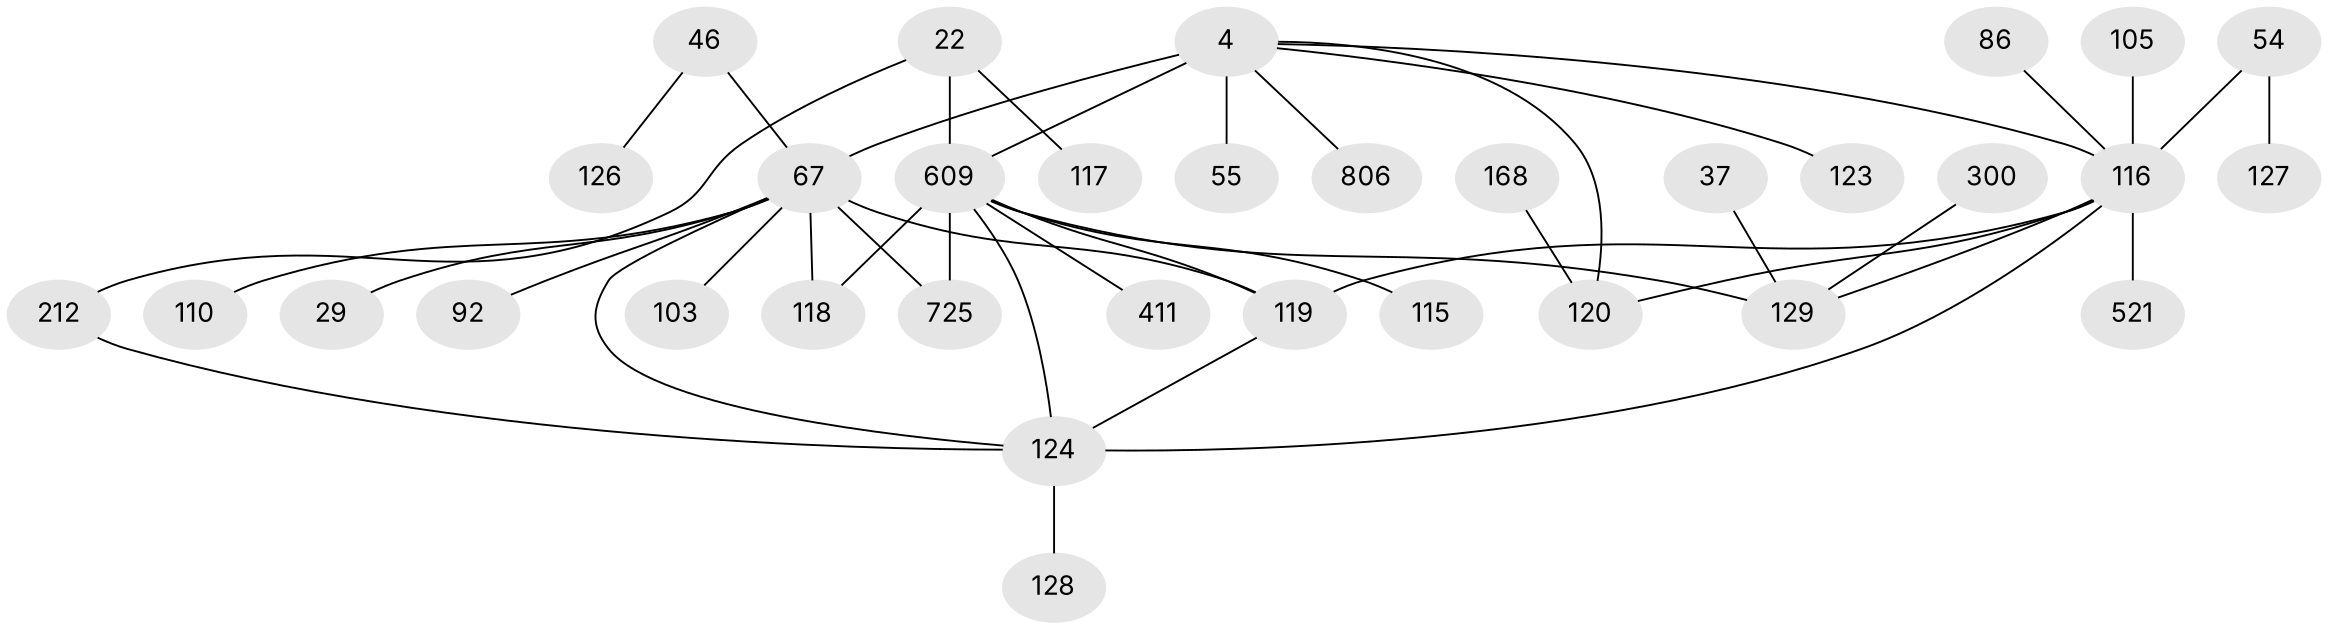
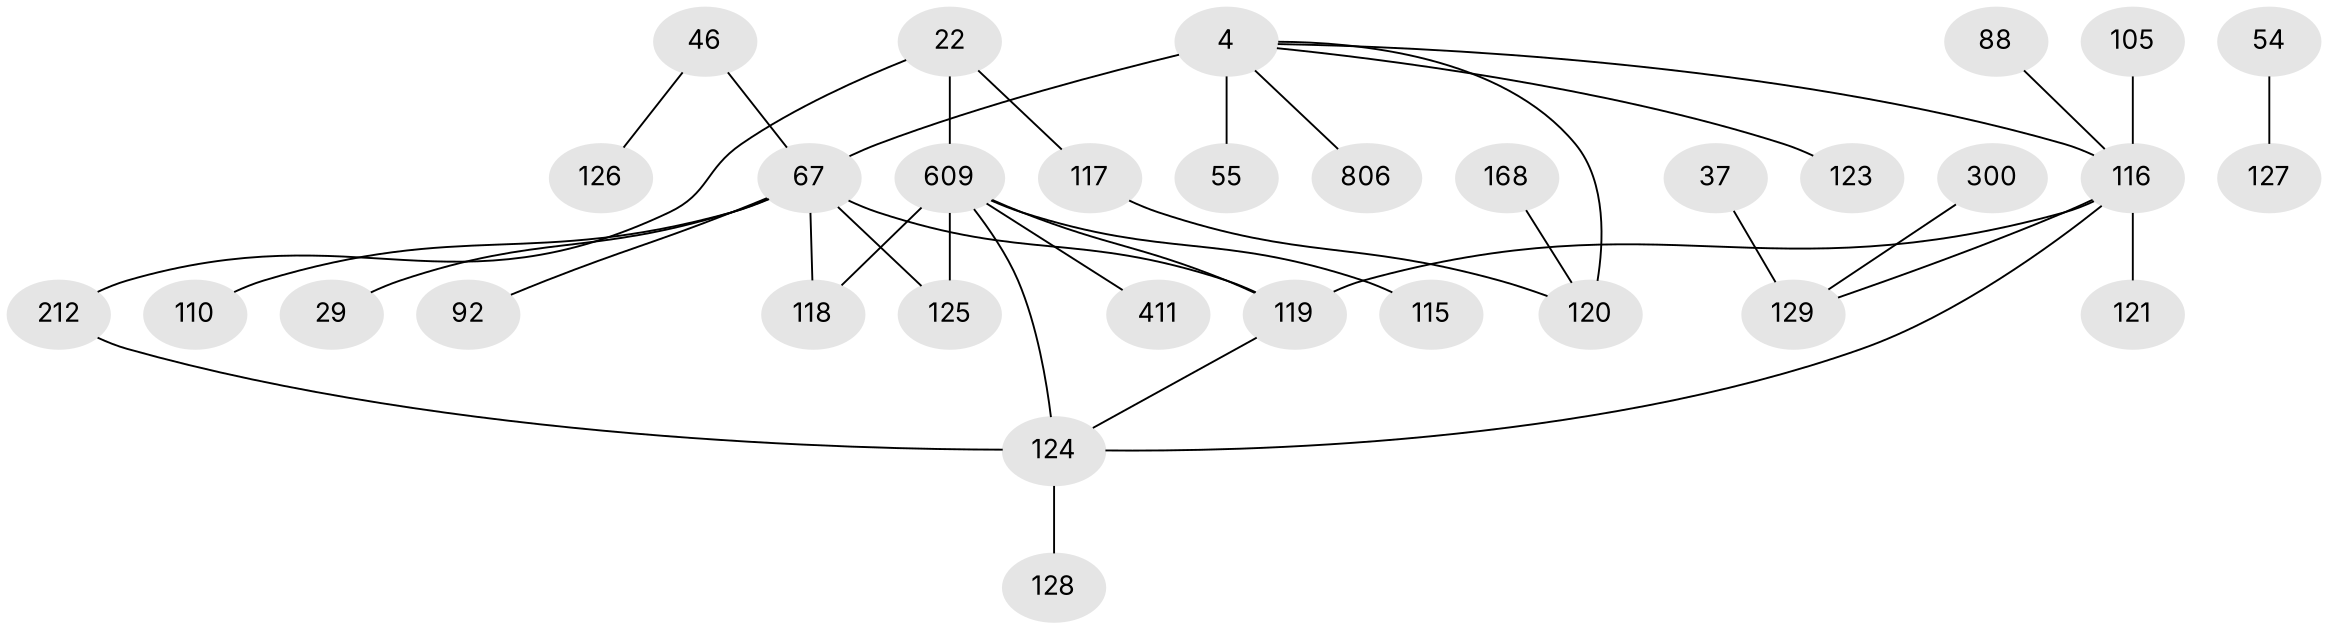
(1996, 42) -> (1996, 42)
(1089, 110) -> none
(2201, 110) -> none
(1368, 257) -> none
(1844, 259) -> (1338, 250)
(677, 315) -> none
(950, 315) -> (950, 315)
(2133, 315) -> (2133, 315)
(676, 389) -> none
